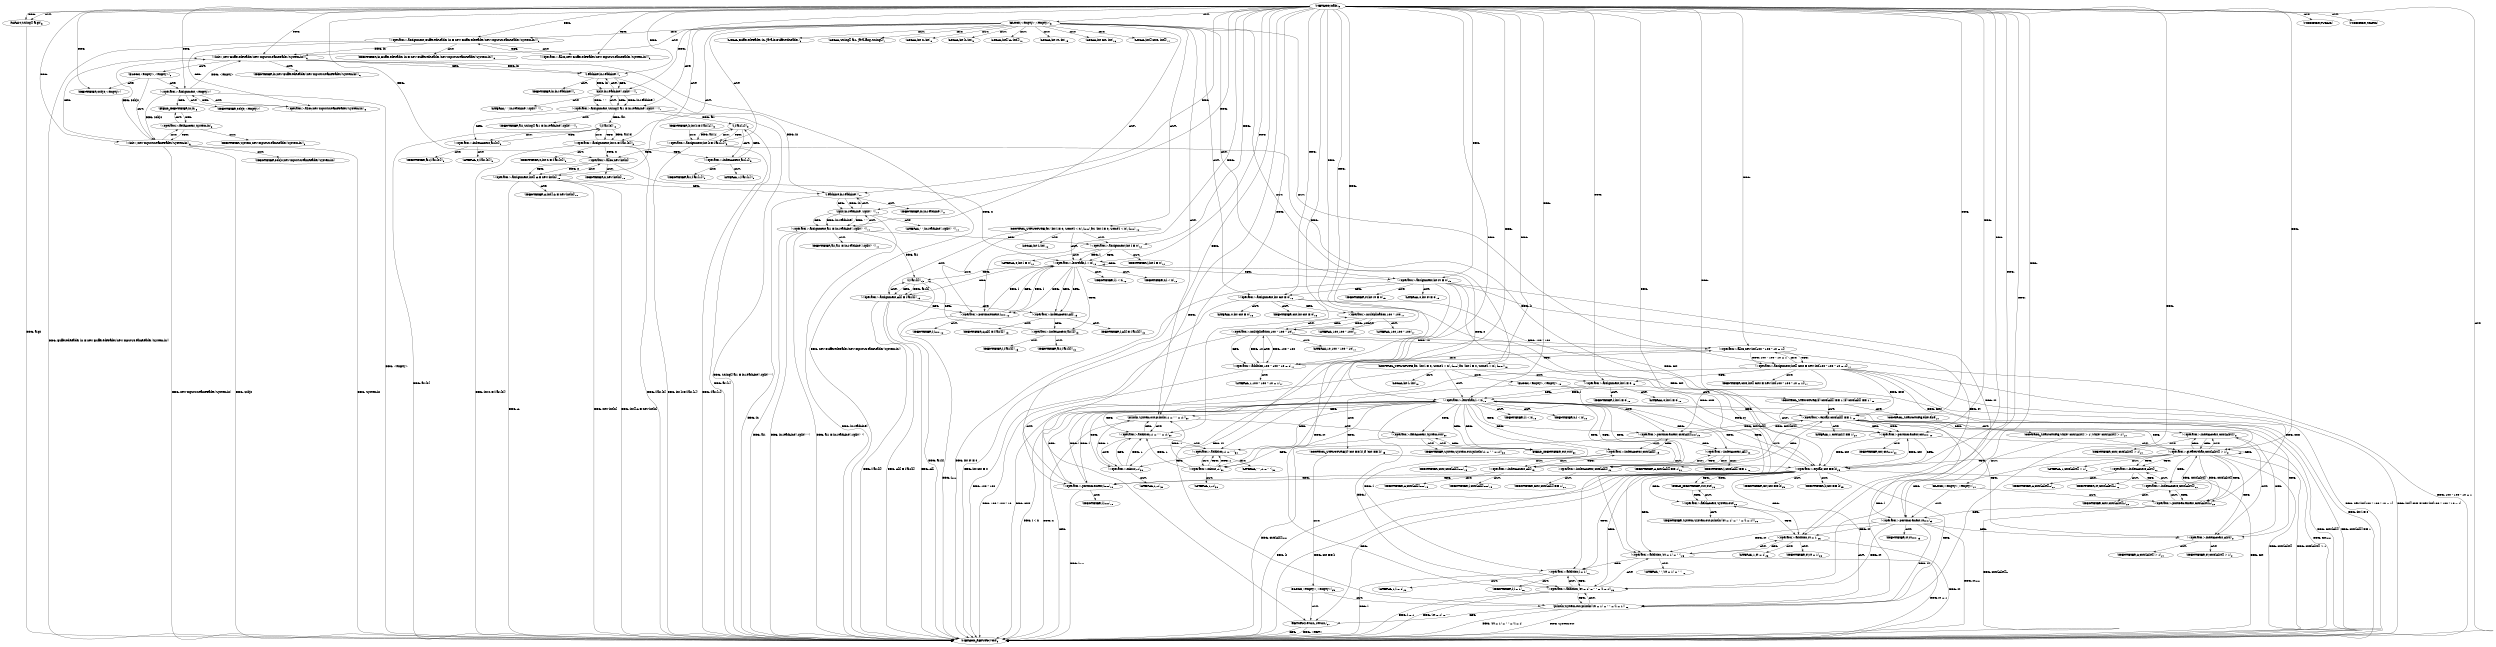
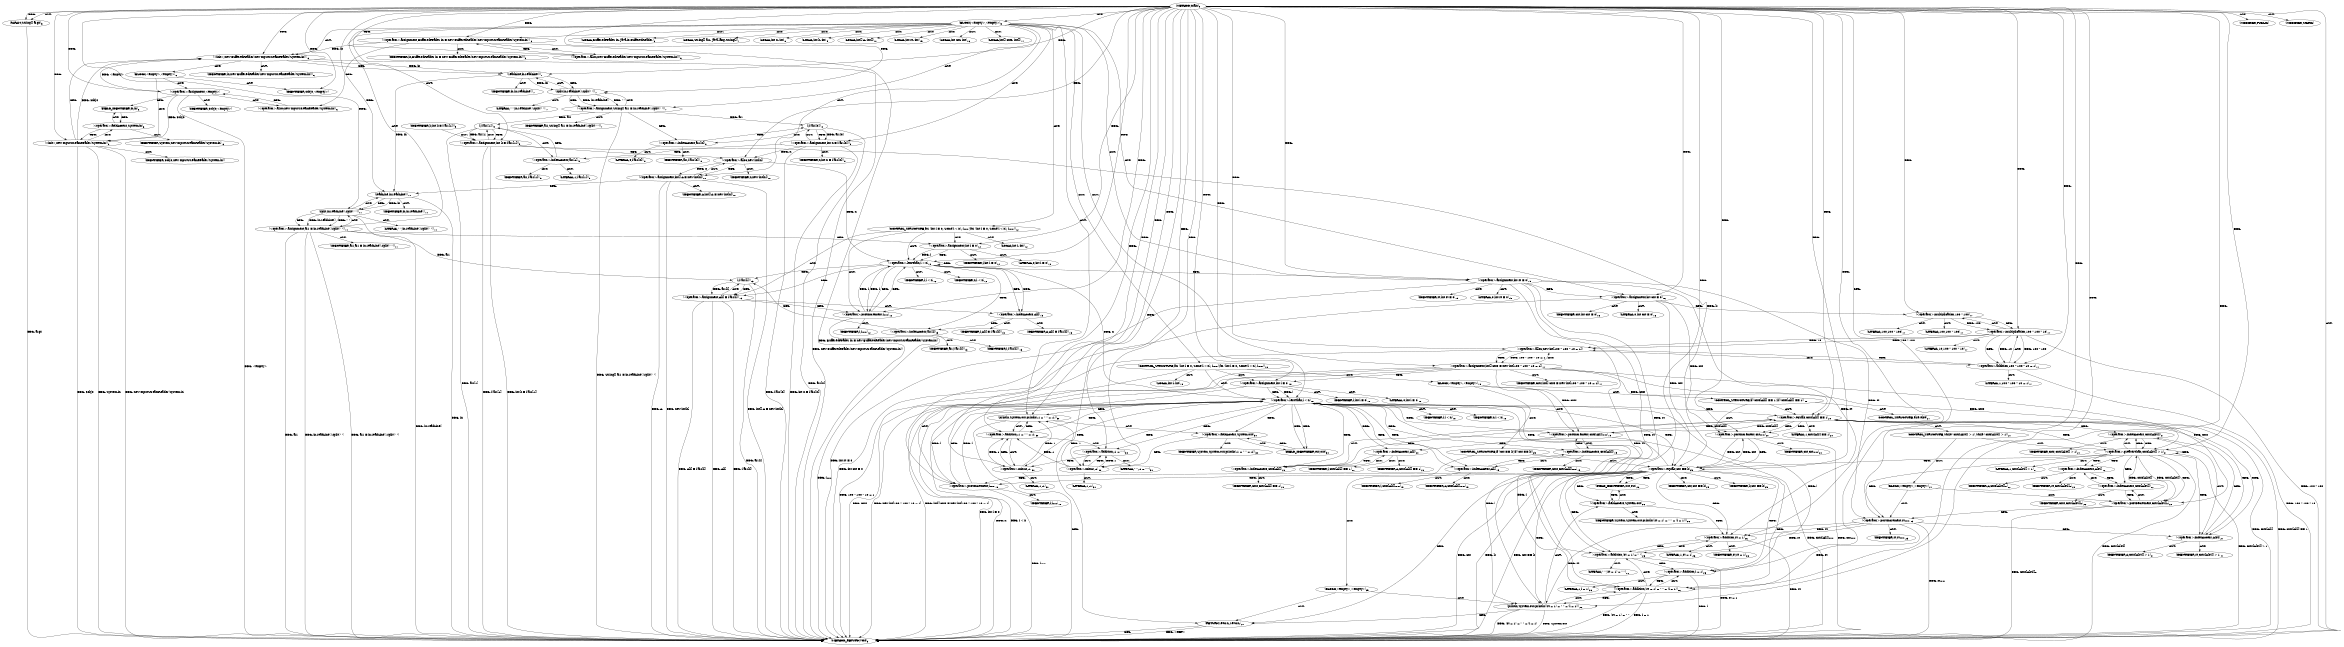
(1645, 289) -> (1858, 289)
(1509, 589) -> none
